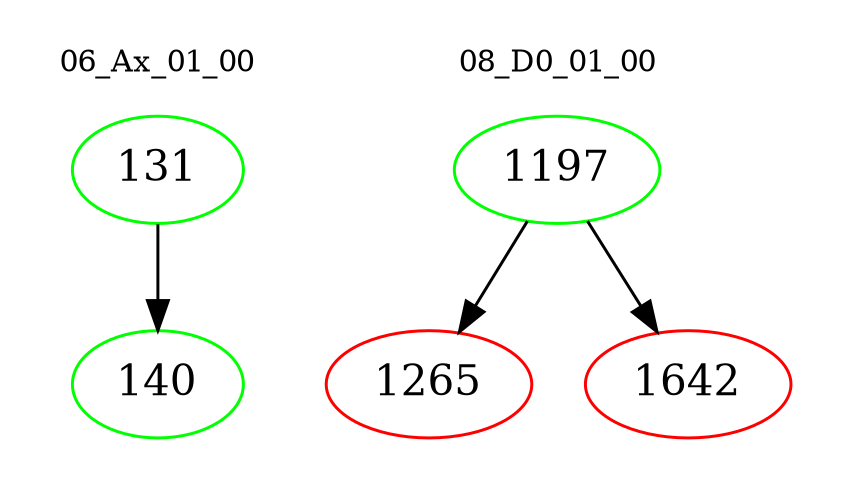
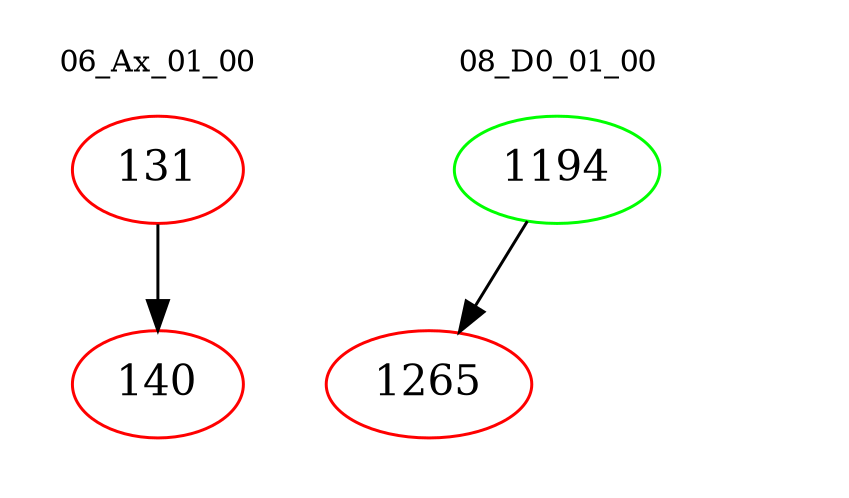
(158, 170) -> (158, 170)
(557, 170) -> (557, 170)
(158, 384) -> (158, 384)
(688, 384) -> none
